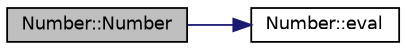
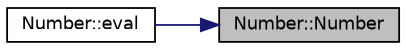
(210, 25) -> (178, 25)
